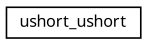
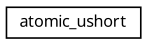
(74, 23) -> (74, 23)
